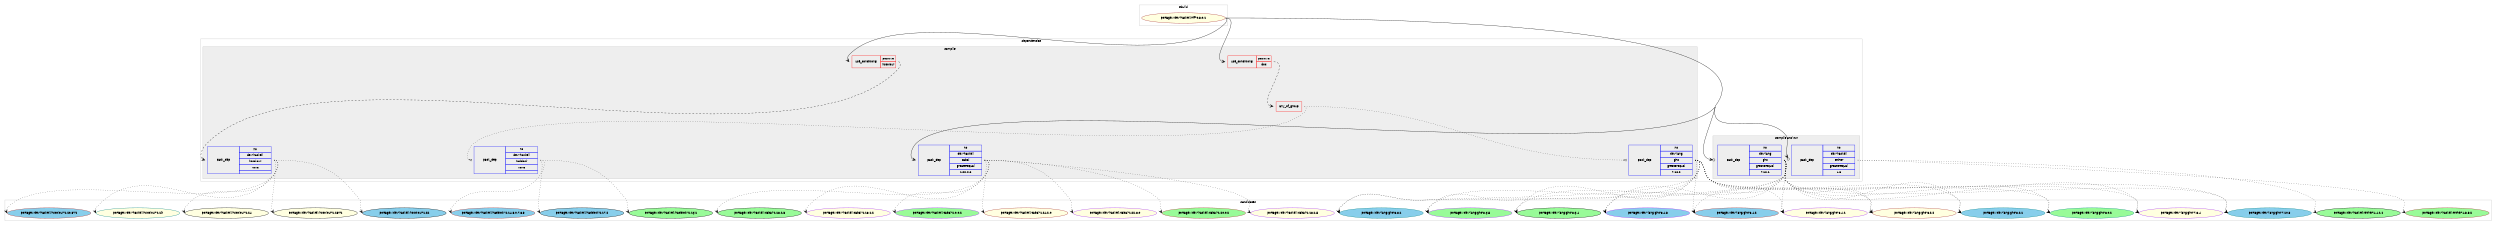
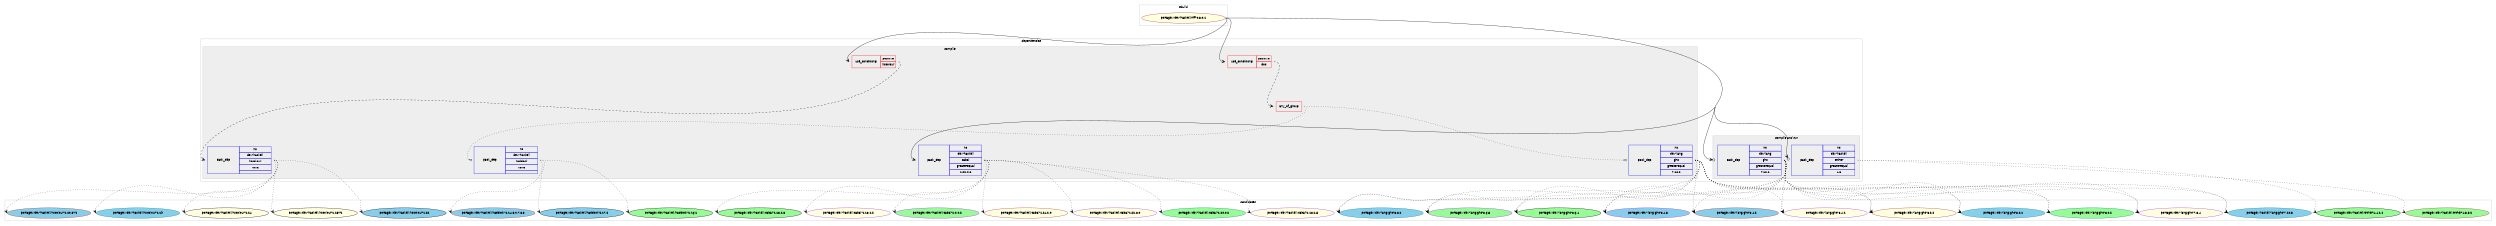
(138, 213) -> (138, 213)
(1204, 213) -> (1204, 213)
(2270, 213) -> (2270, 213)
